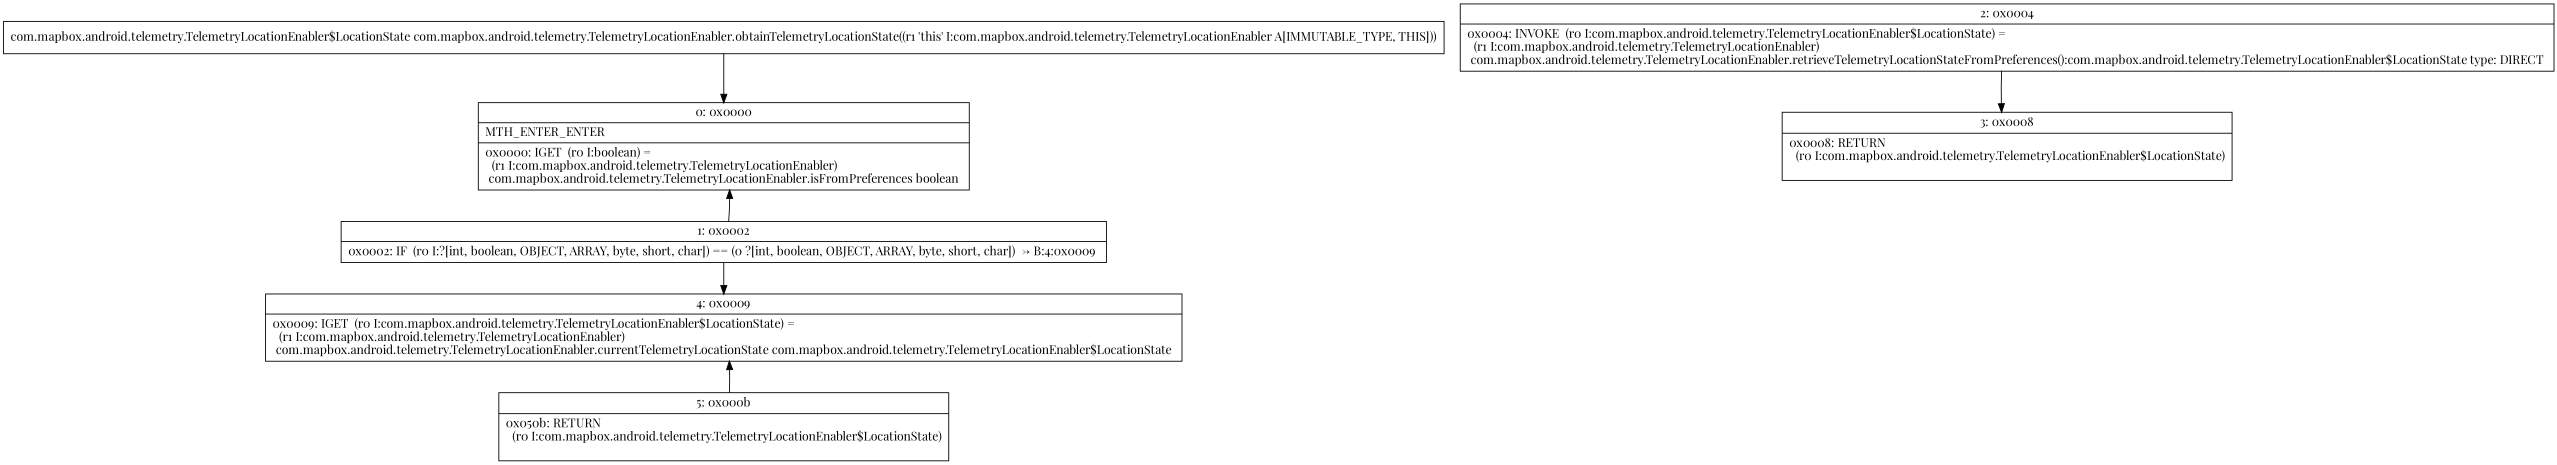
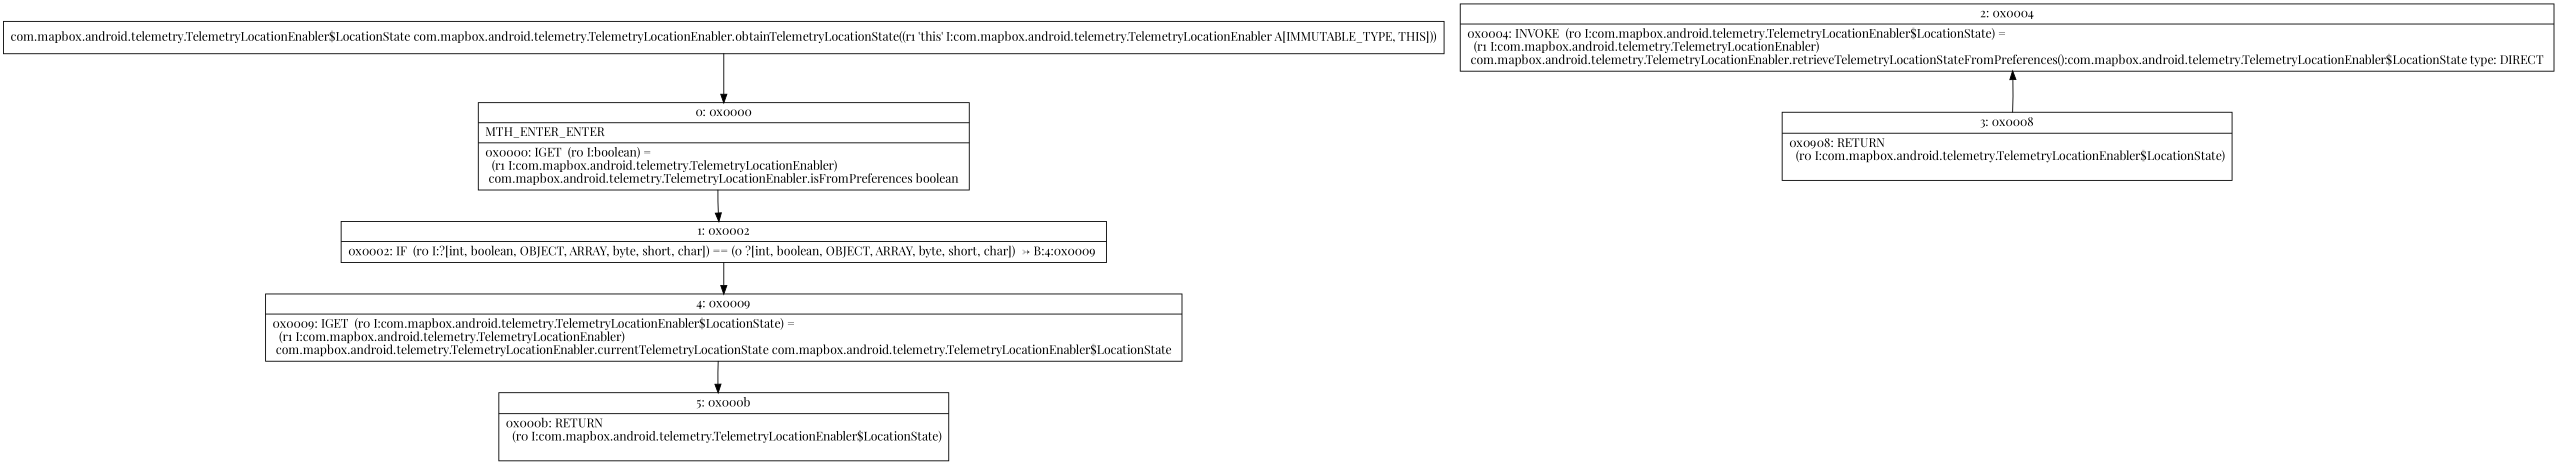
(2001, 87) -> (2013, 96)
(1841, 143) -> (1841, 143)
(729, 210) -> (718, 201)
(730, 381) -> (718, 372)
(557, 424) -> (558, 424)
